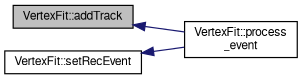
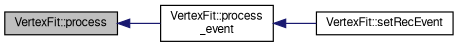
(73, 17) -> (61, 23)
(169, 49) -> (301, 23)
